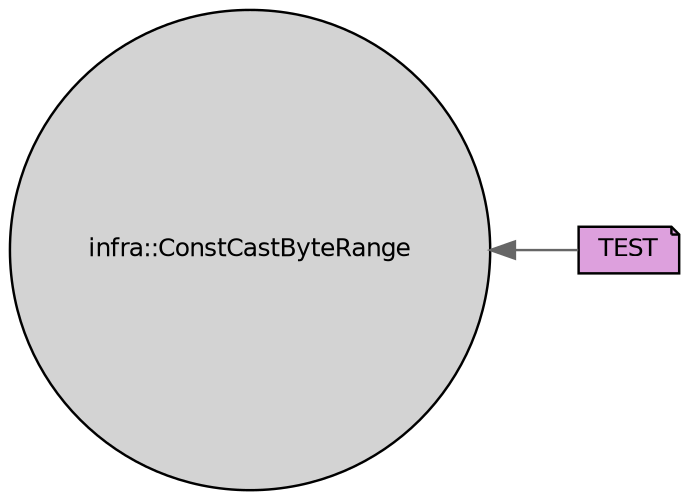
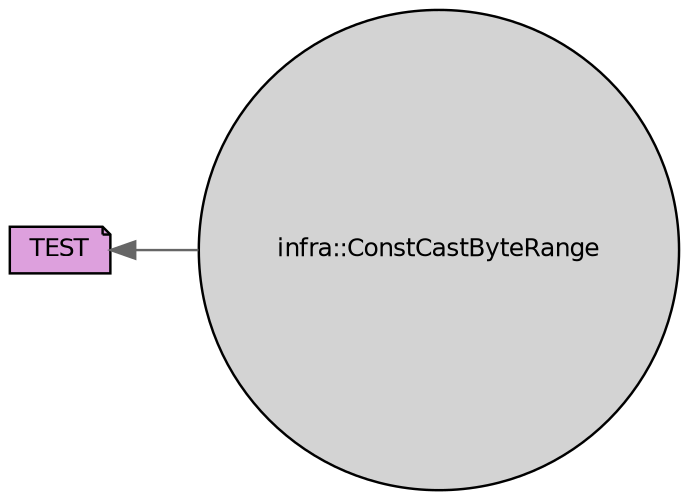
(547, 250) -> (167, 250)
